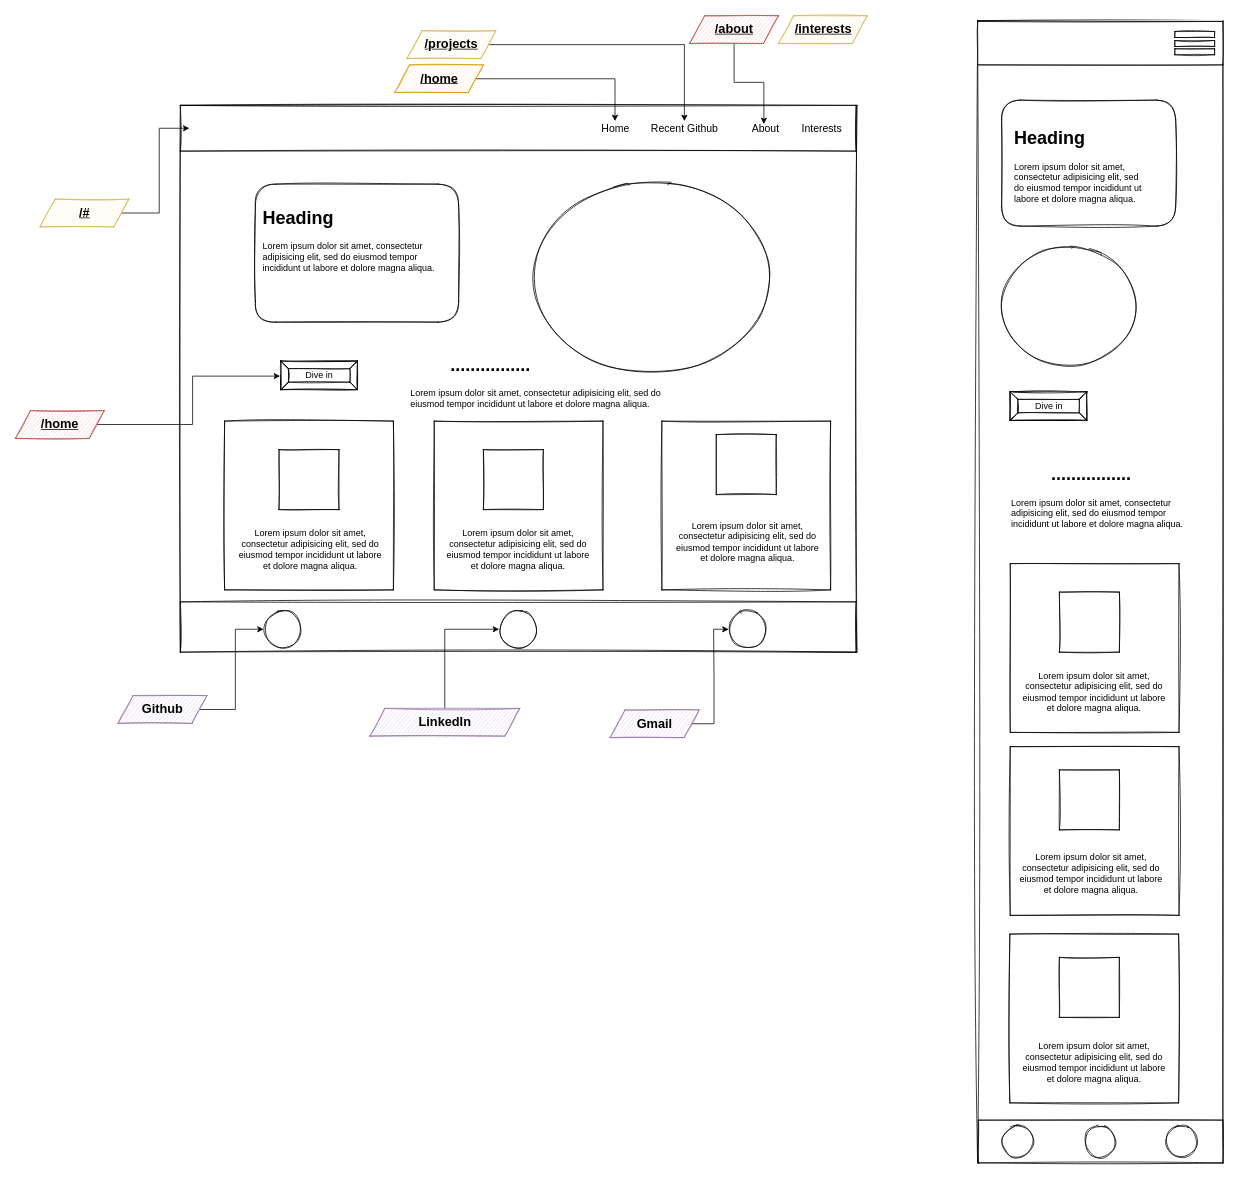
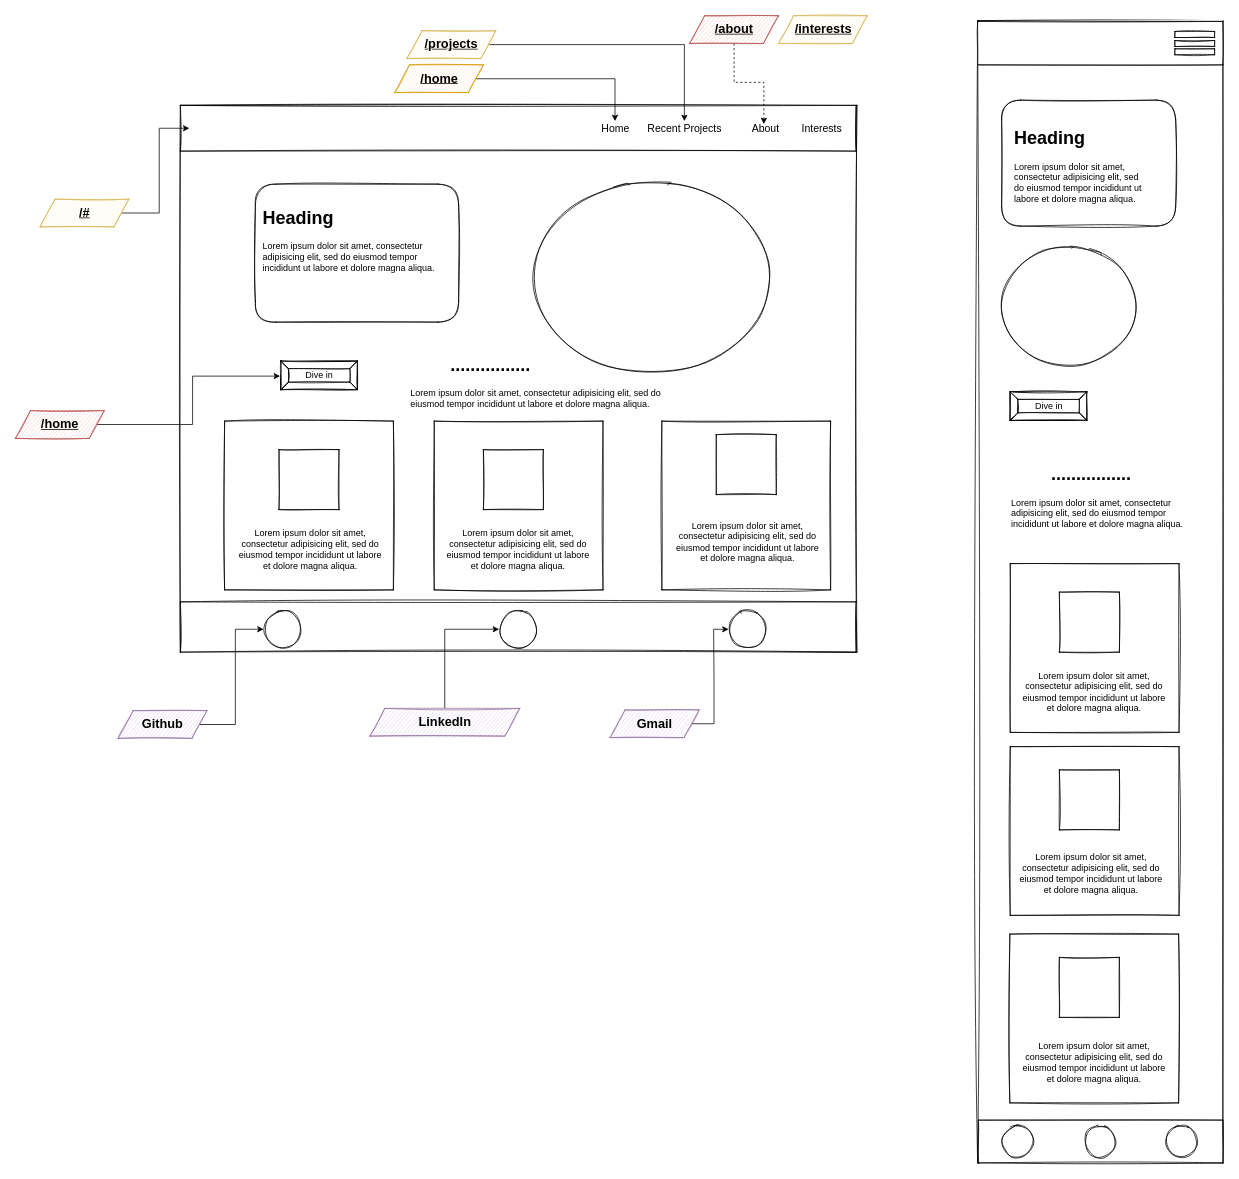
(747, 82) -> (747, 82)
(685, 129) -> (685, 129)
(163, 710) -> (163, 725)
